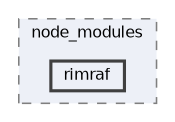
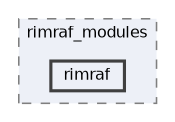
(88, 34) -> (88, 34)
